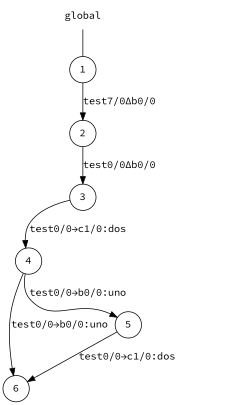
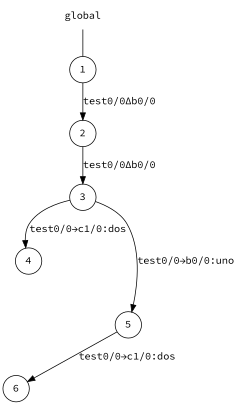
(120, 102) -> (120, 102)
(56, 311) -> (135, 244)
(10, 320) -> none
